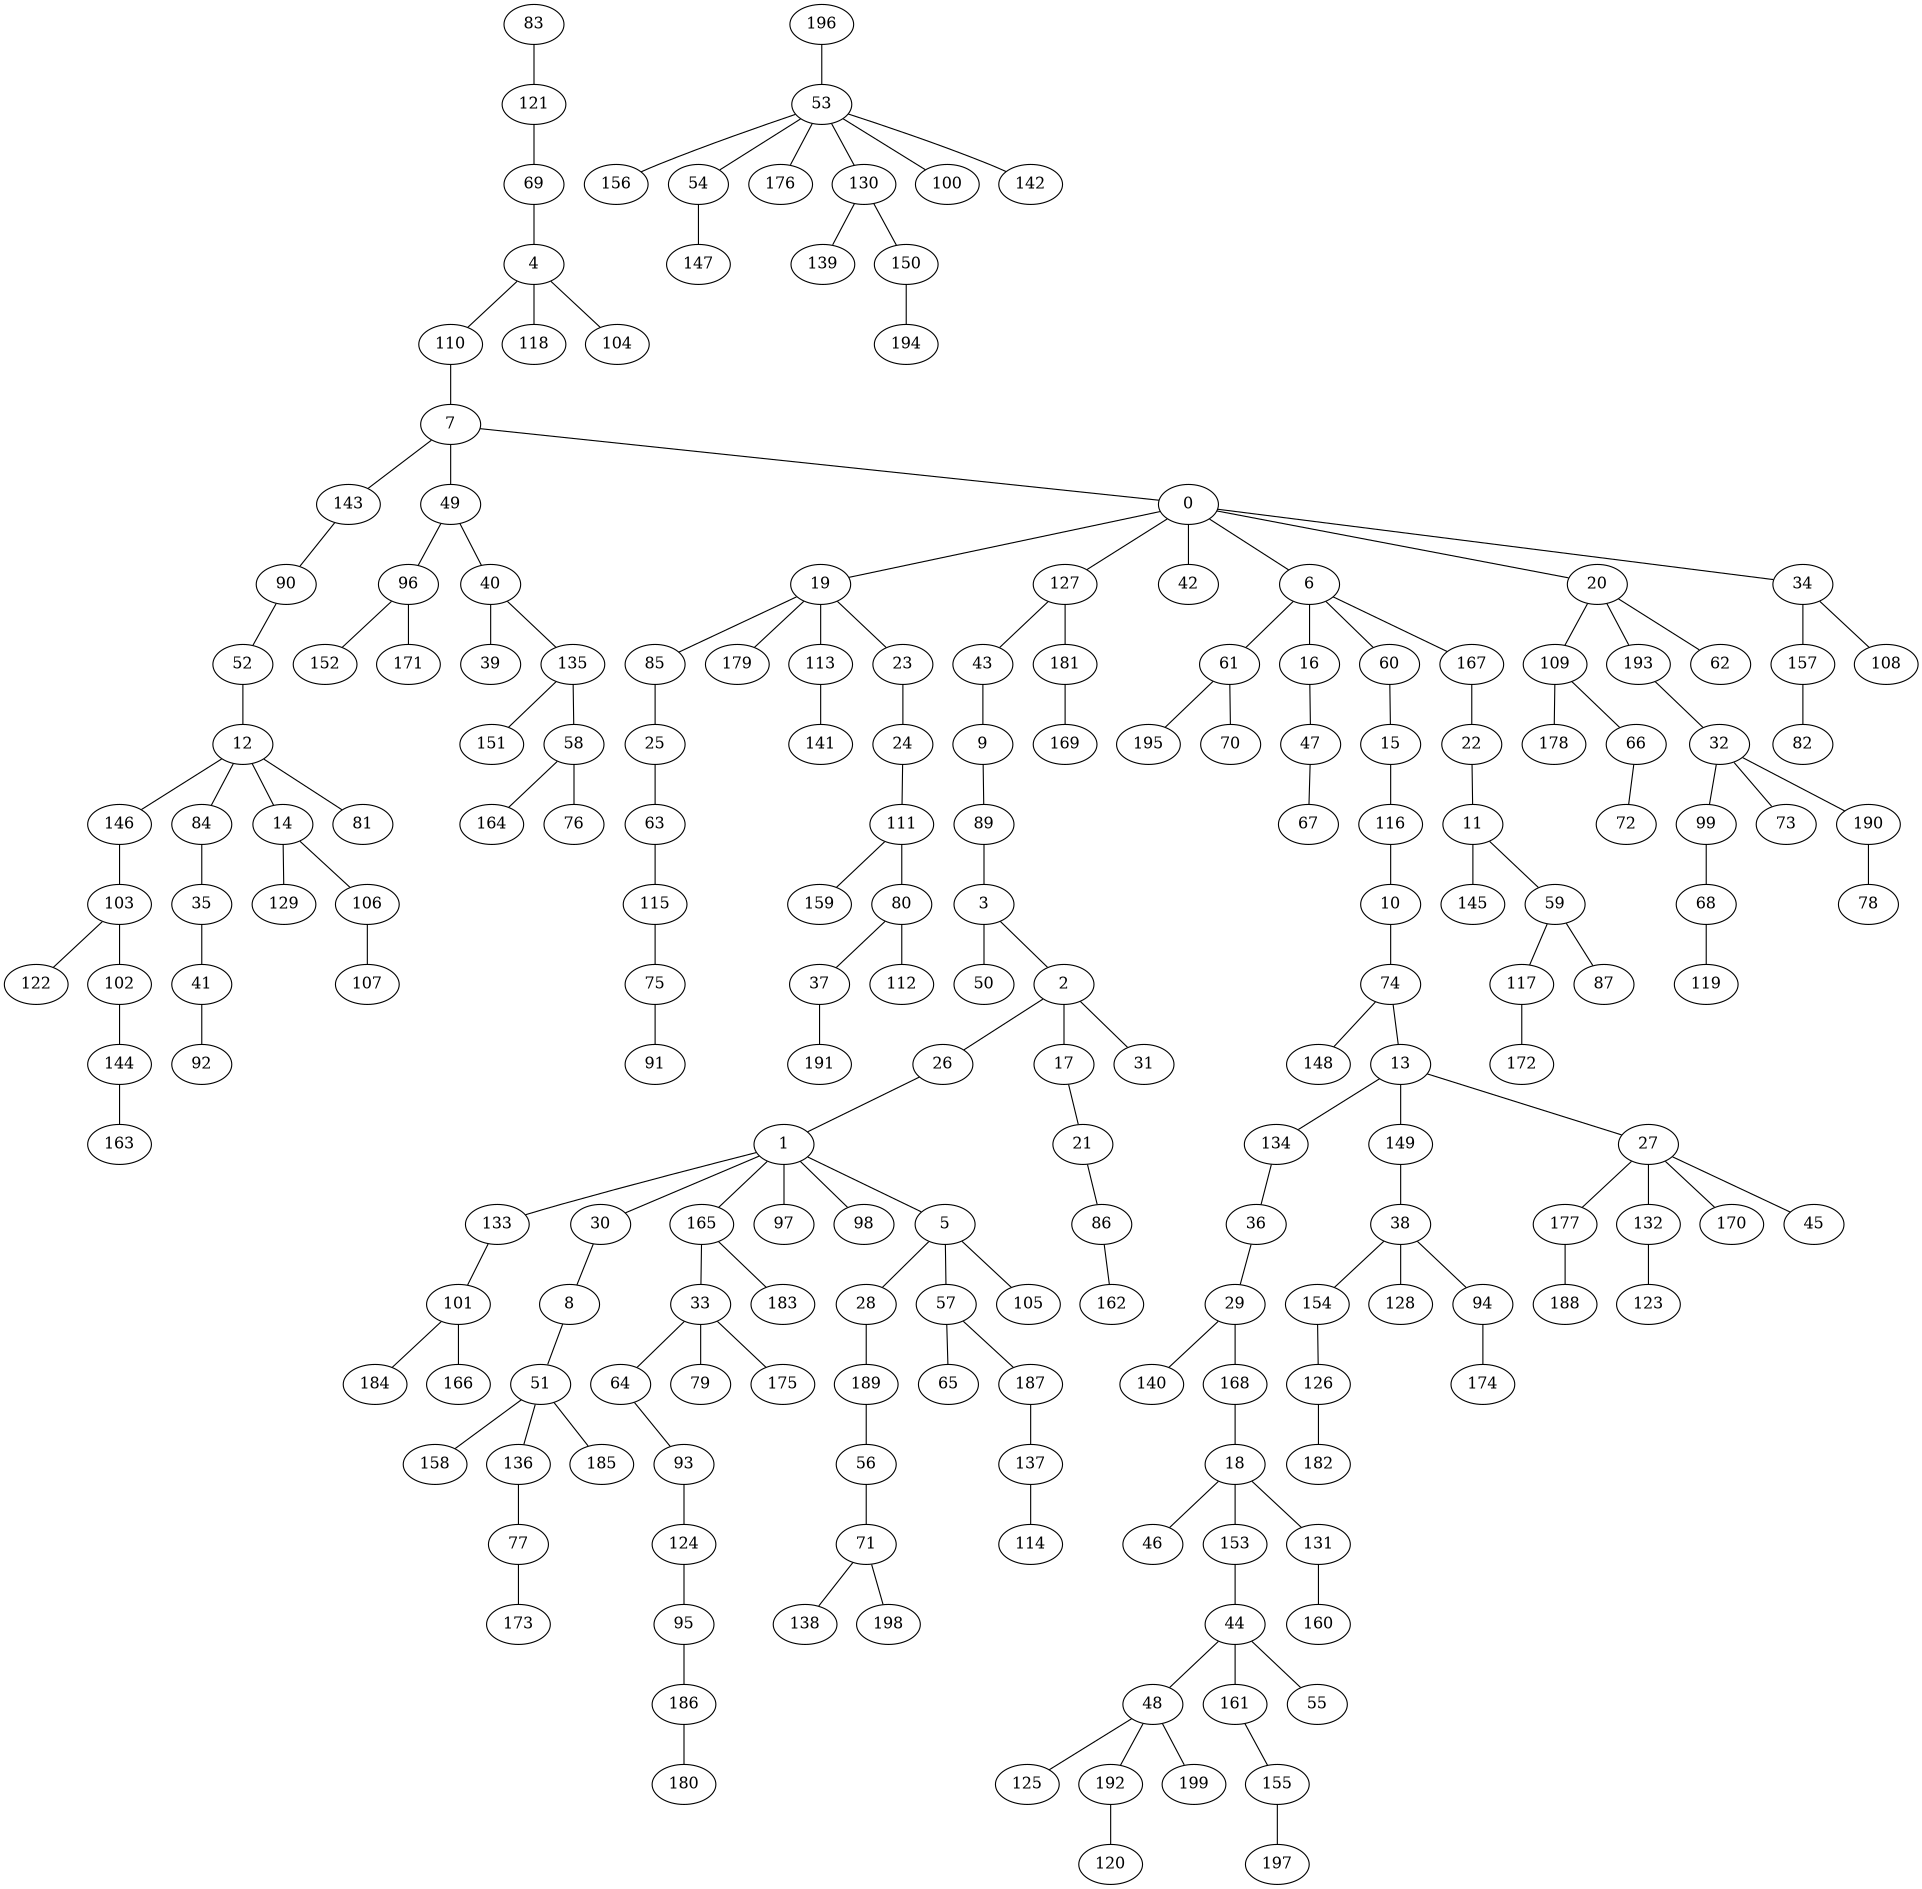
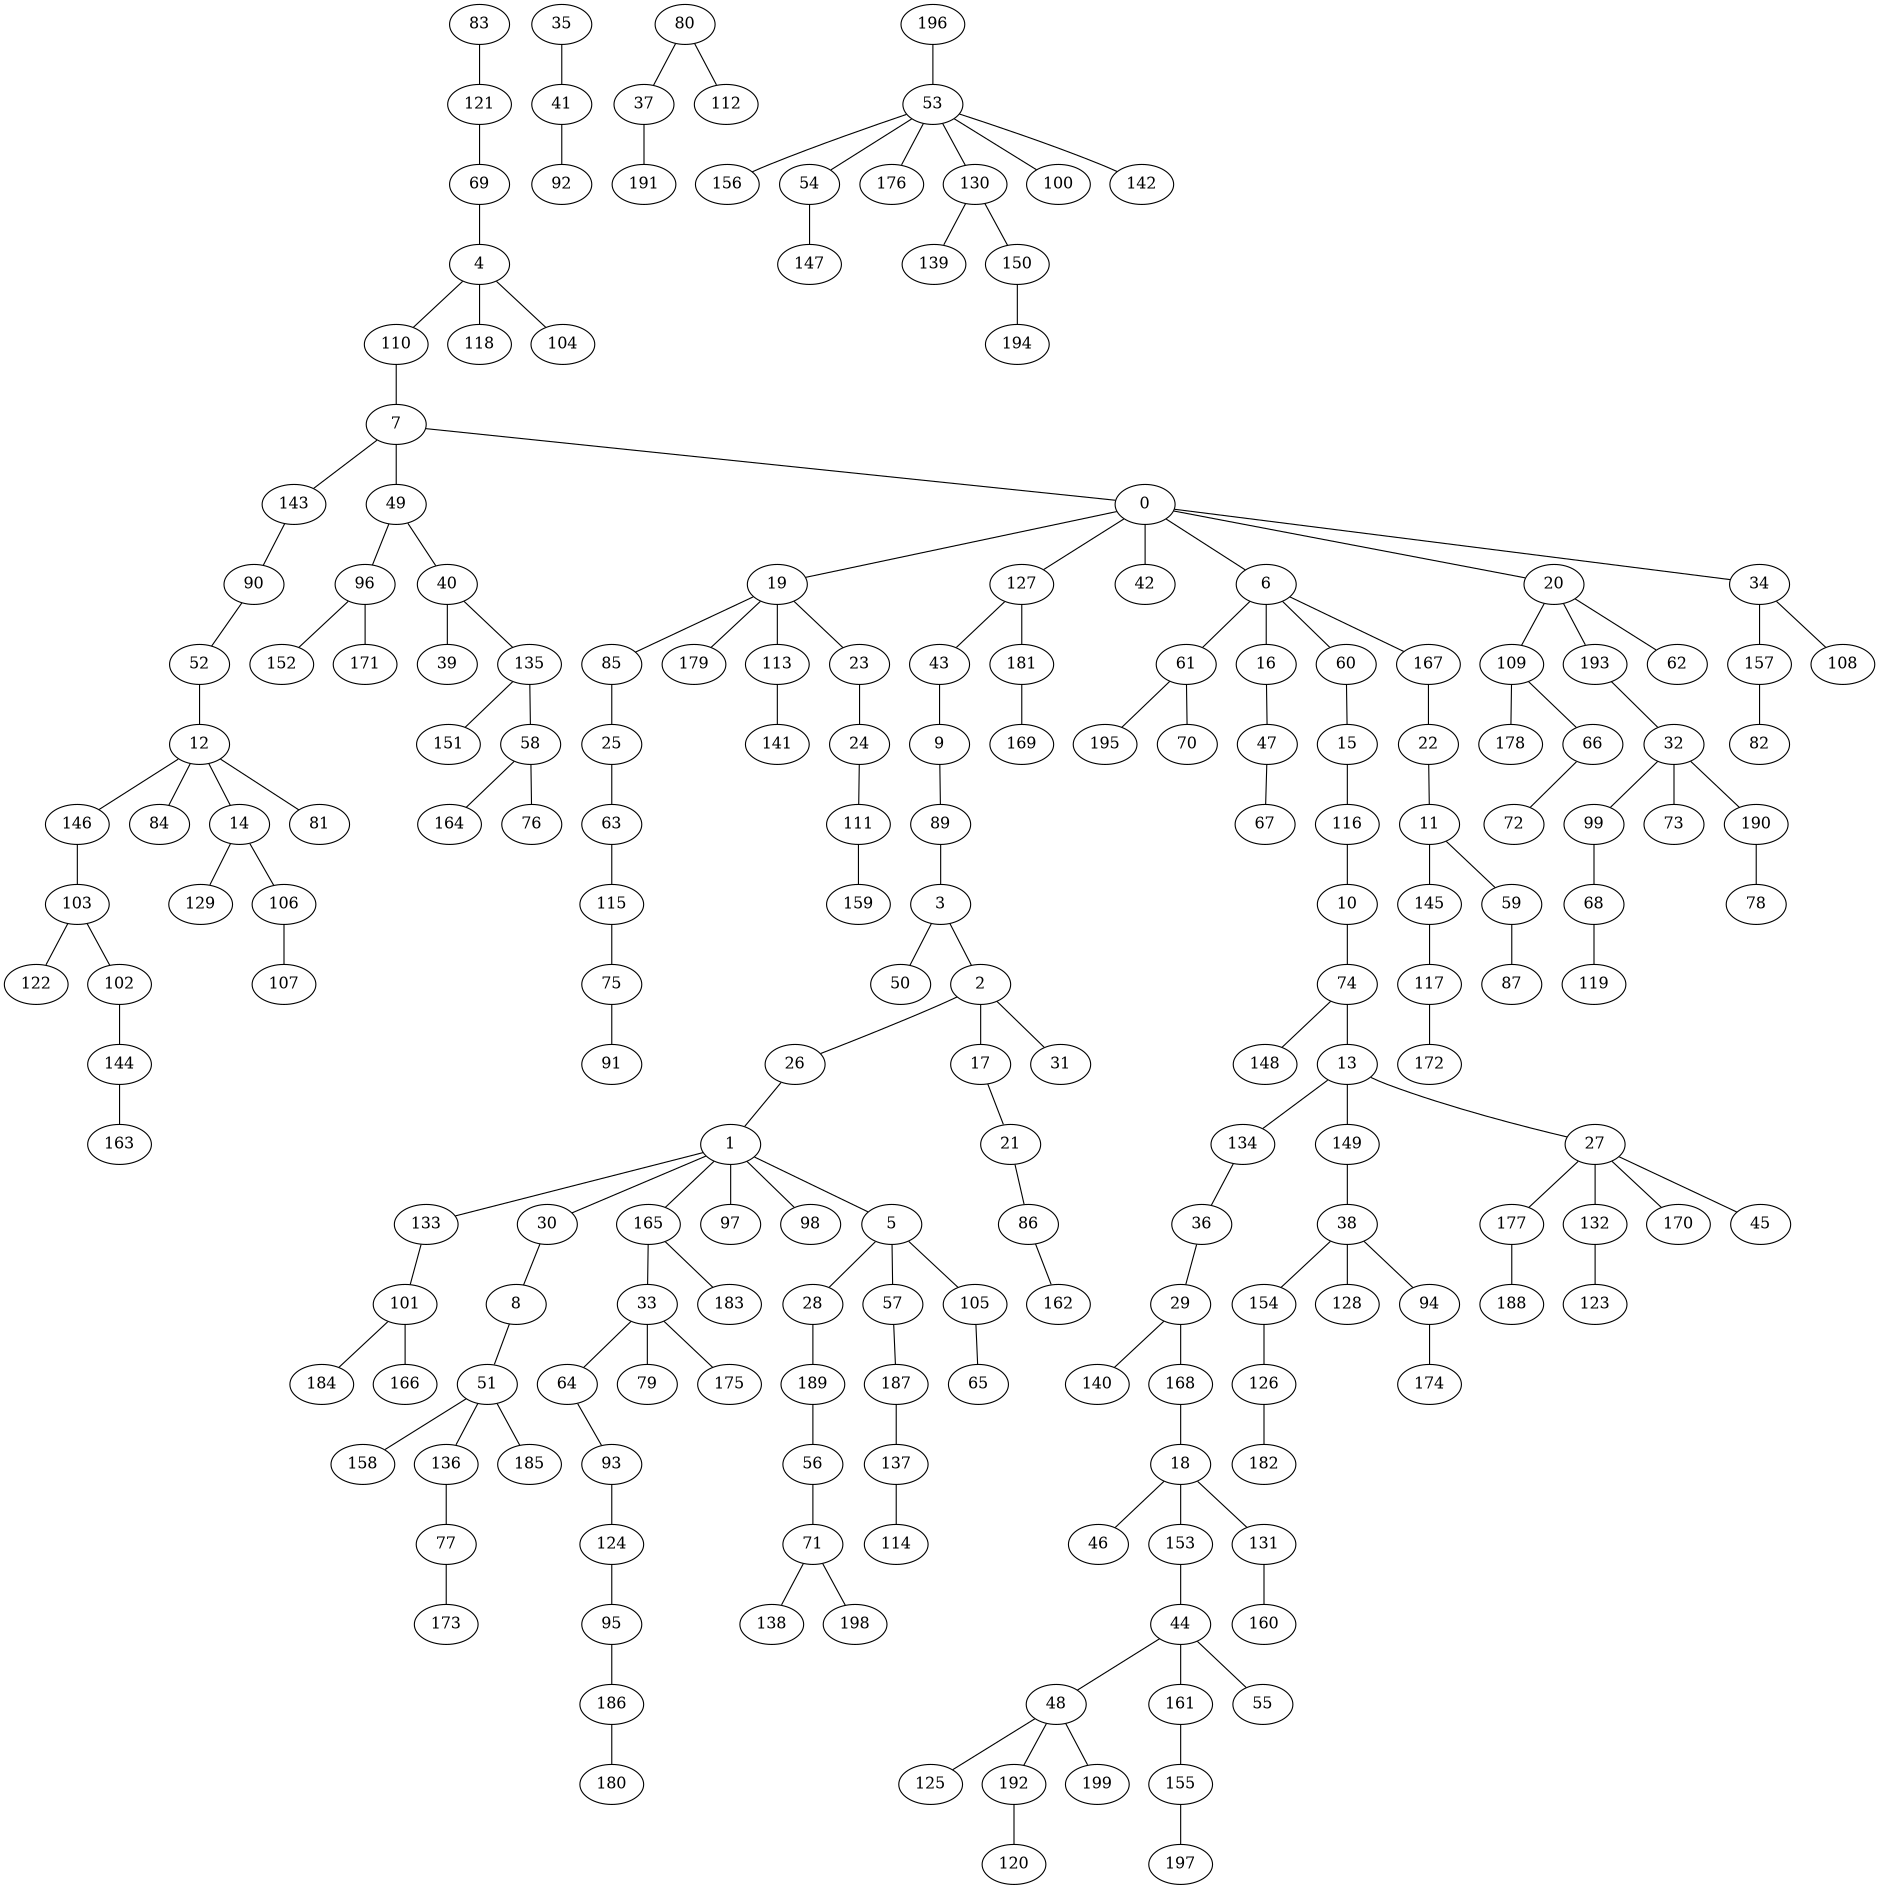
(202, 865) -> none
(902, 865) -> none
(1538, 944) -> (1430, 945)
(947, 1345) -> (977, 1345)
